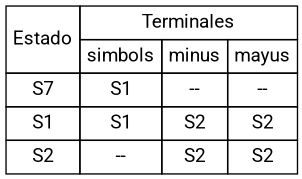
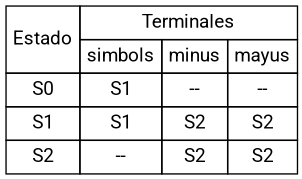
(43, 89) -> (43, 89)
